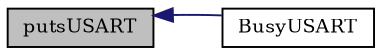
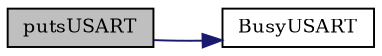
(197, 15) -> (178, 41)
